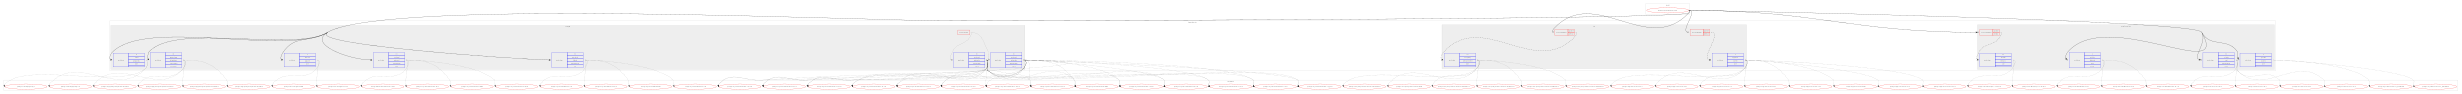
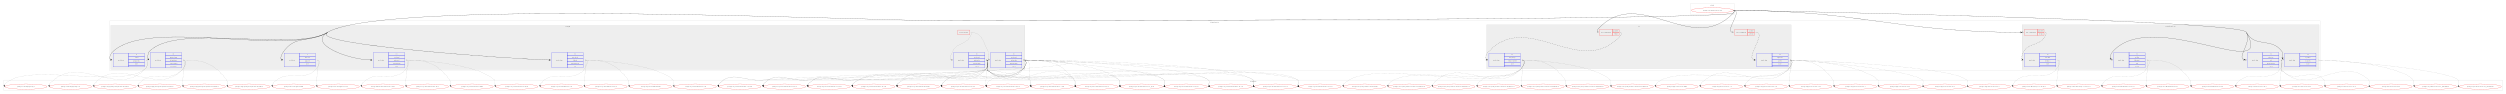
none -> (1632, 87)
